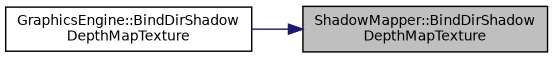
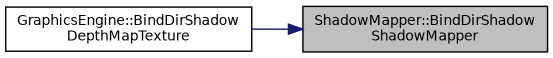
(425, 29) -> (425, 29)
